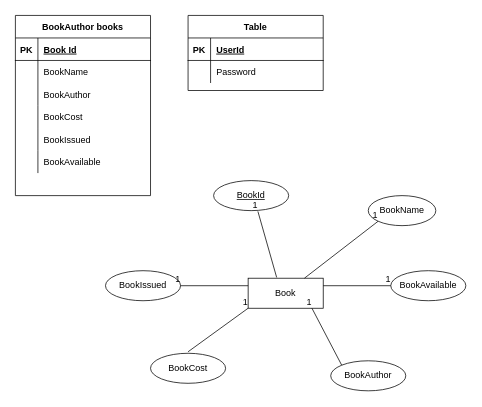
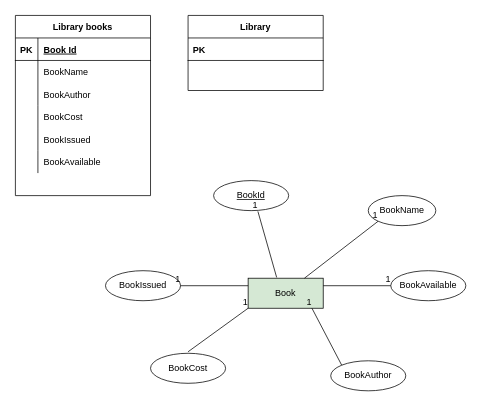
(83, 27) -> (83, 27)
(255, 27) -> (255, 27)
(267, 49) -> none
(267, 72) -> none
(285, 293) -> (285, 293)
